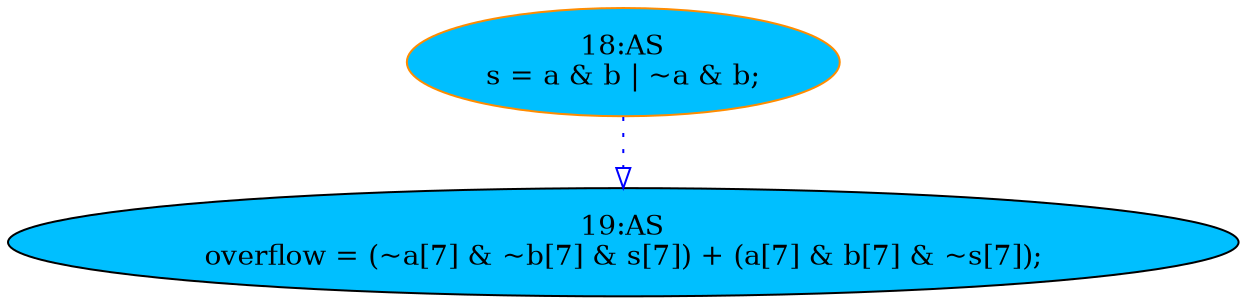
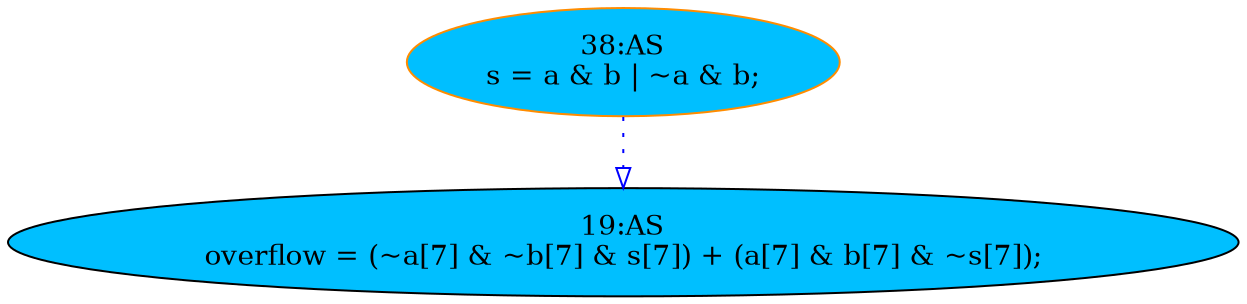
(623, 62) -> (623, 62)
